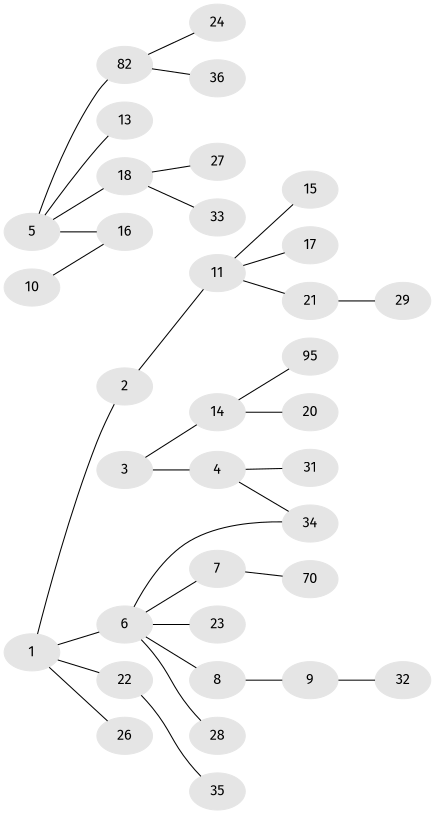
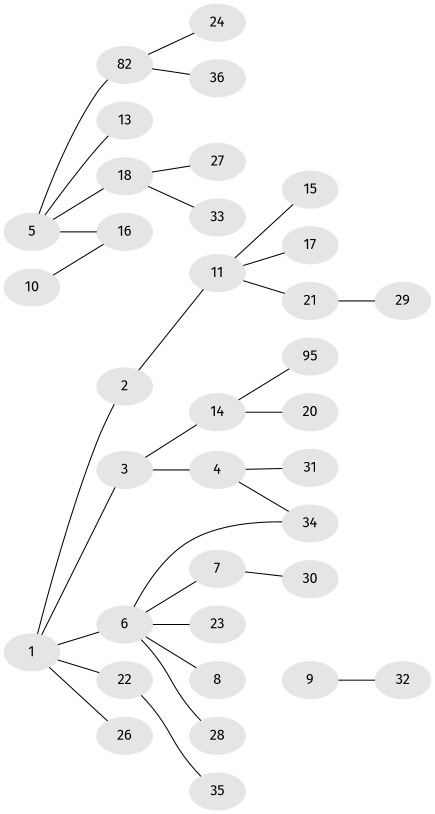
none -> (78, 561)
(310, 579) -> (310, 579)
(264, 680) -> none
